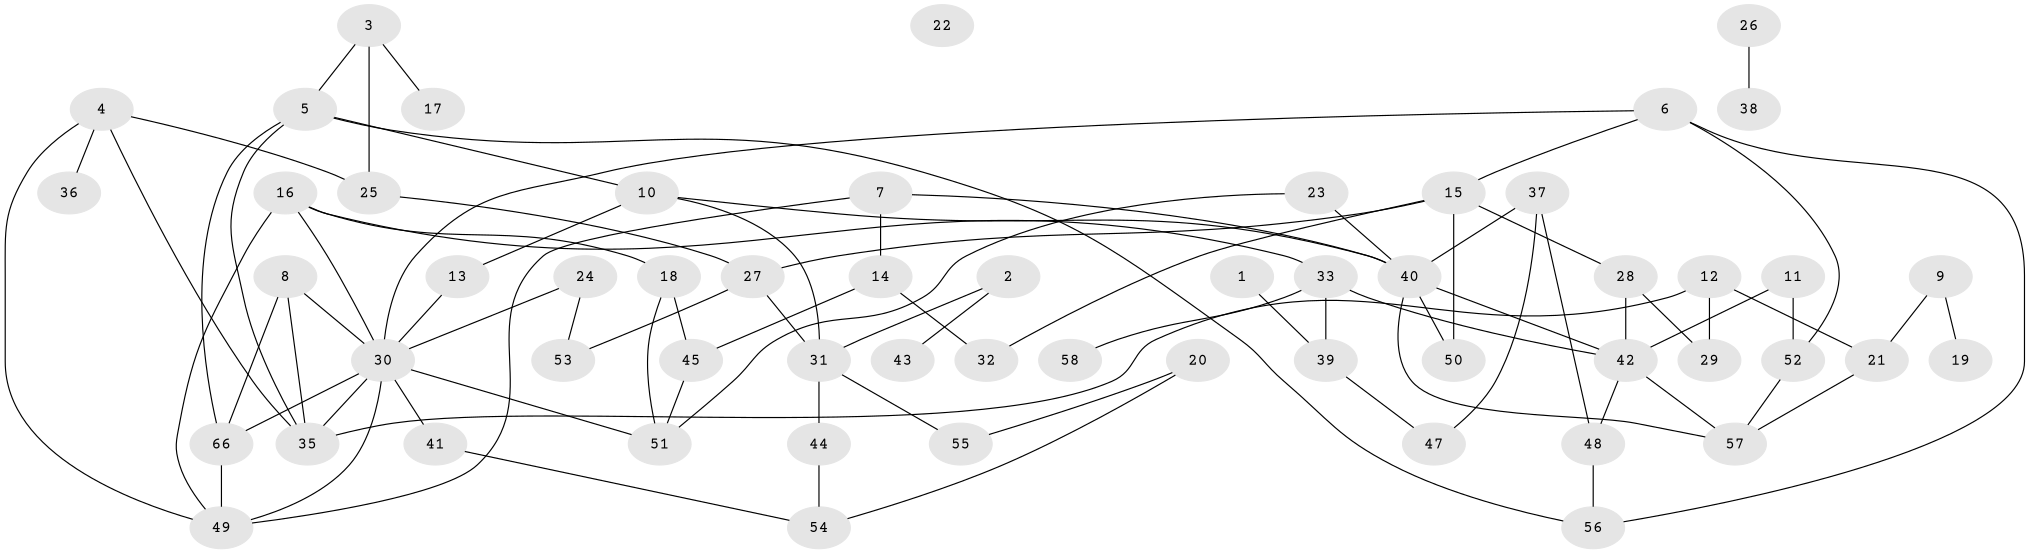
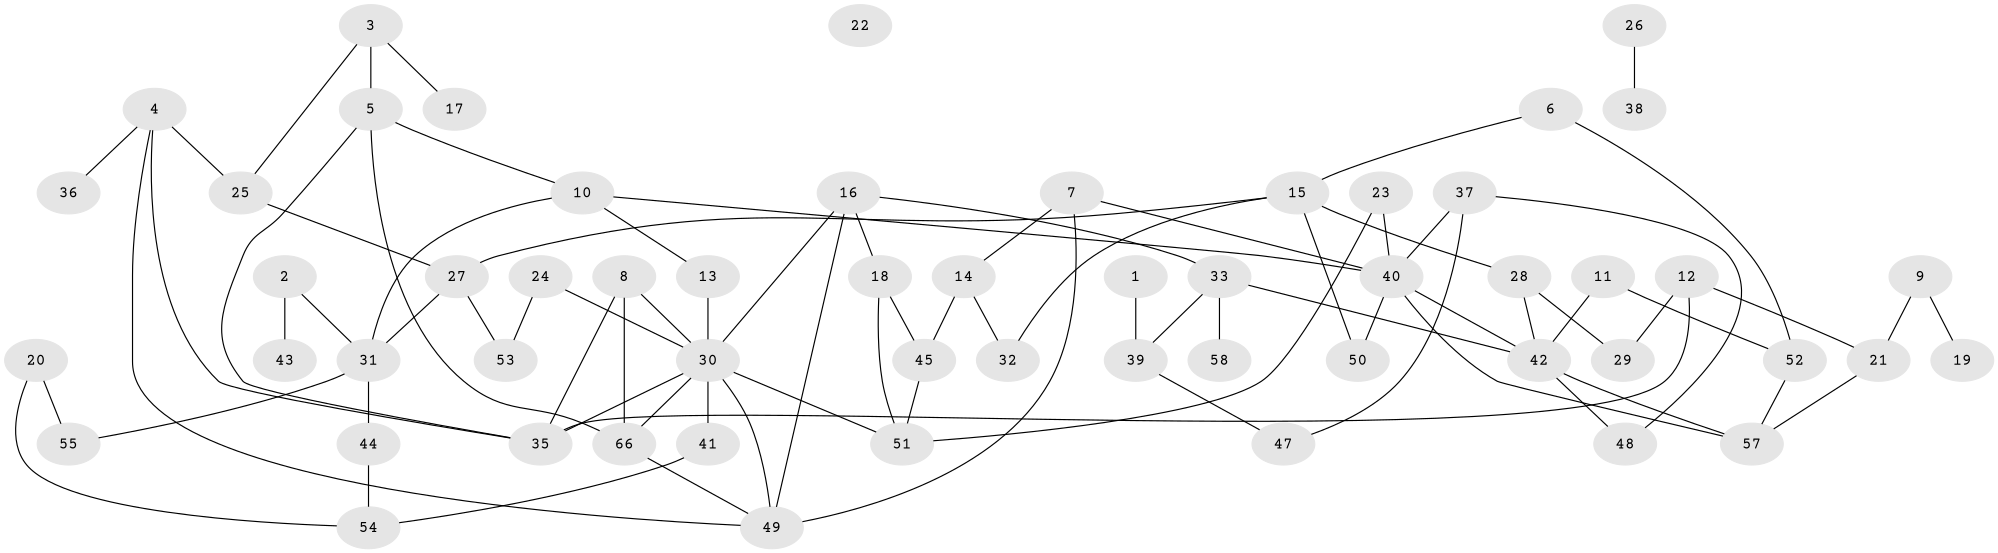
(967, 132) -> none
(1593, 528) -> none
